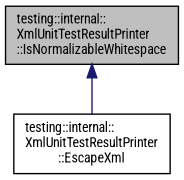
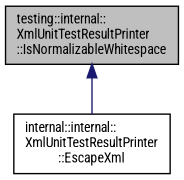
(92, 144) -> (92, 144)
